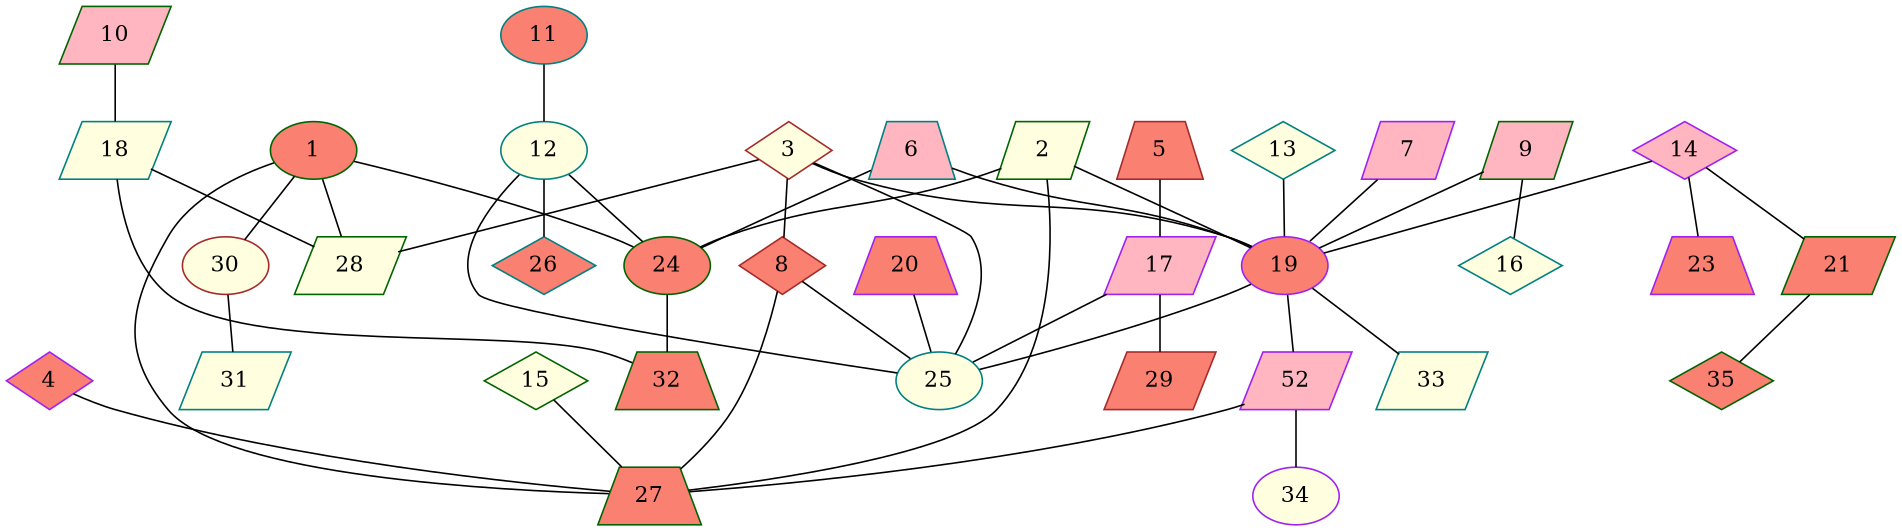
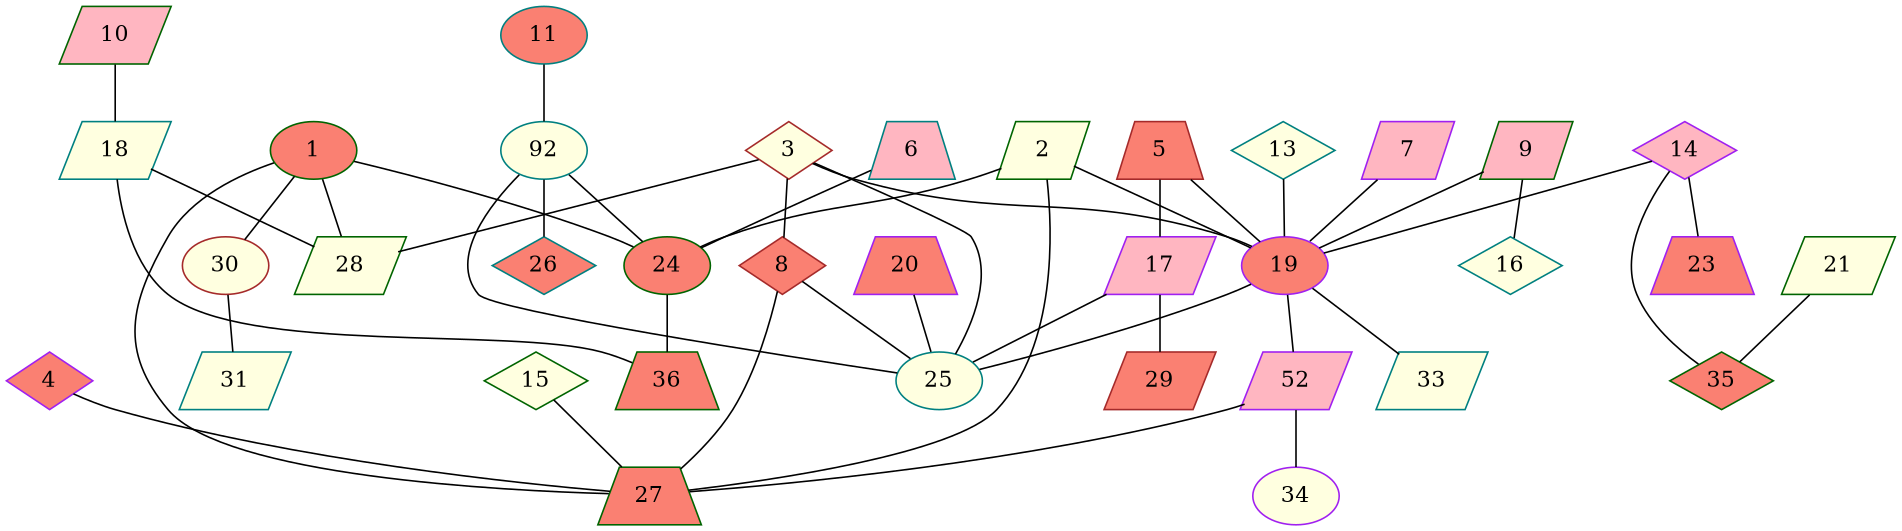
(544, 150) -> (544, 150)
(1034, 193) -> (1225, 211)
(1755, 203) -> (1632, 276)
(1838, 266) -> (1838, 266)
(667, 381) -> (667, 381)
